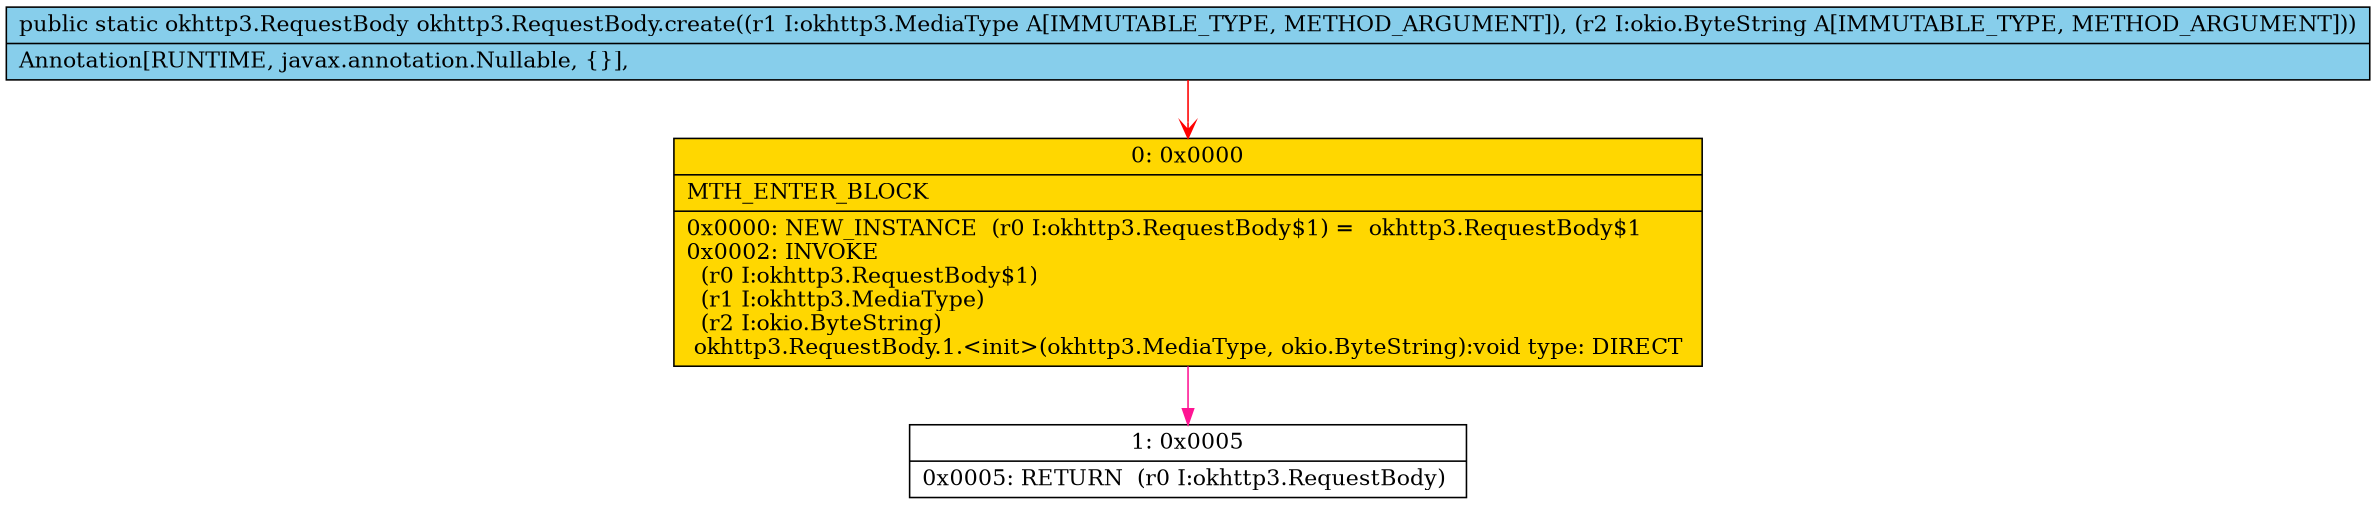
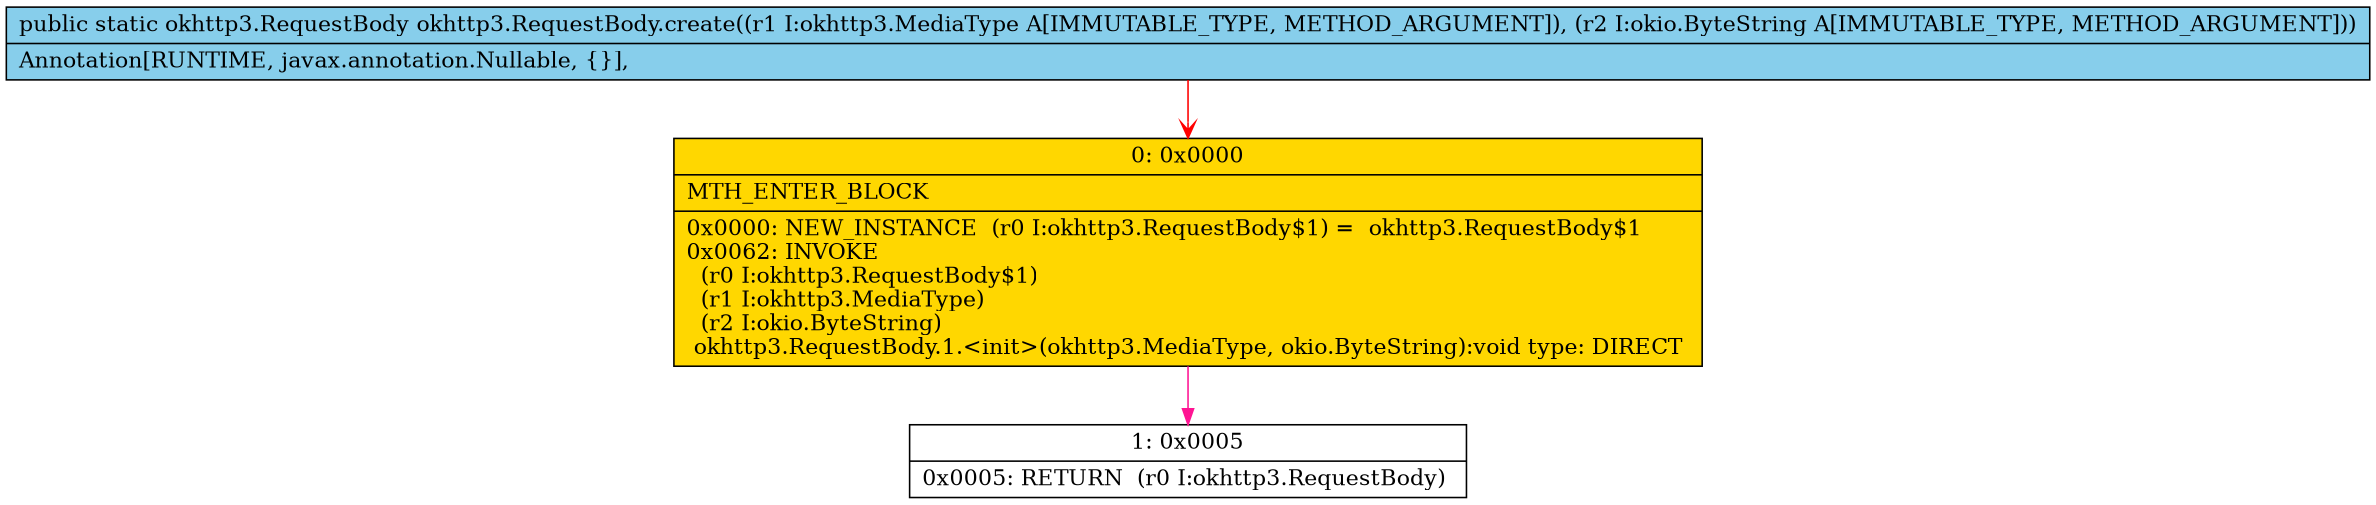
(790, 252) -> (790, 252)
